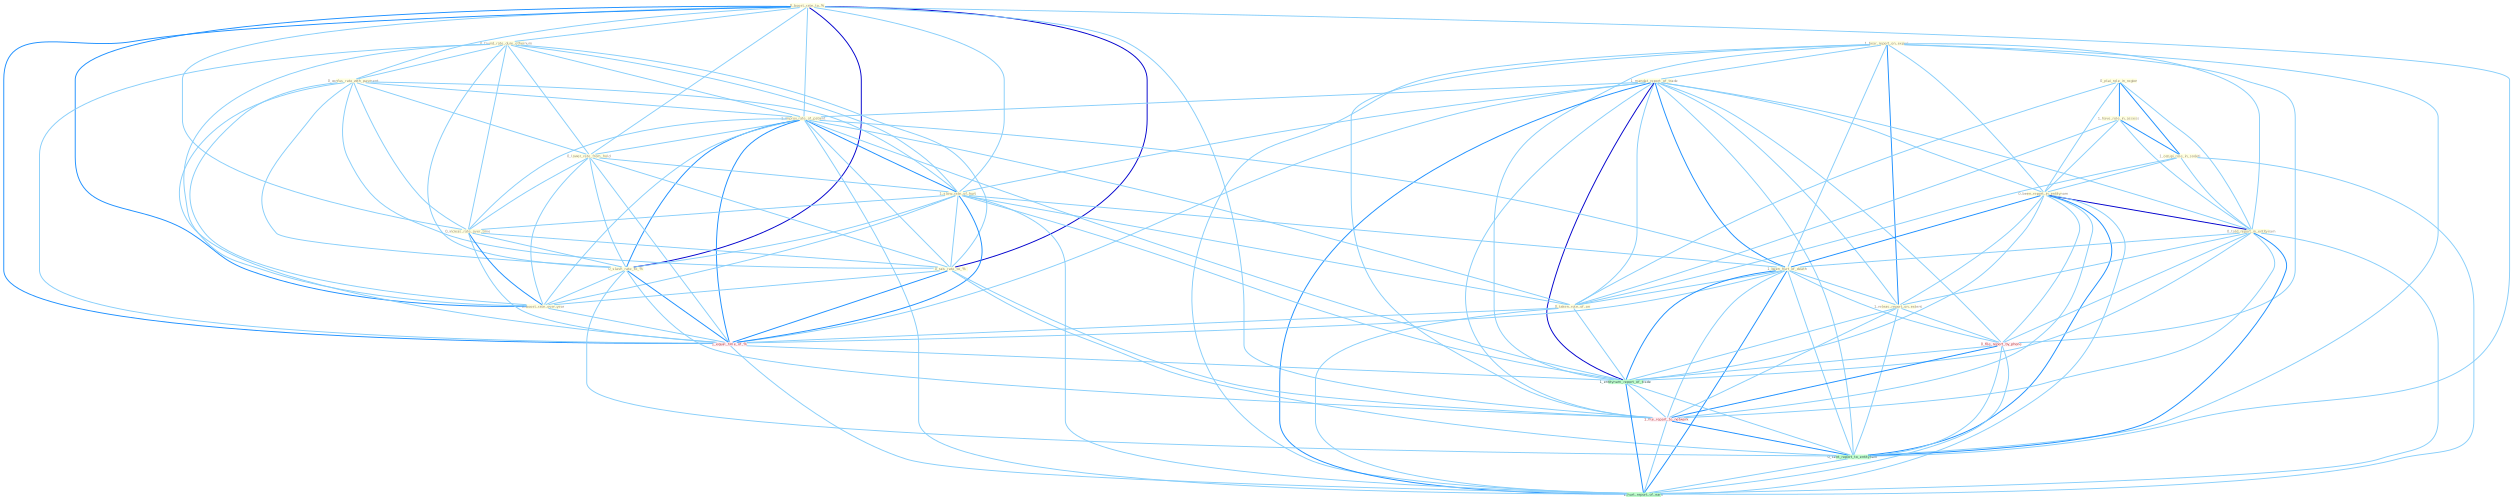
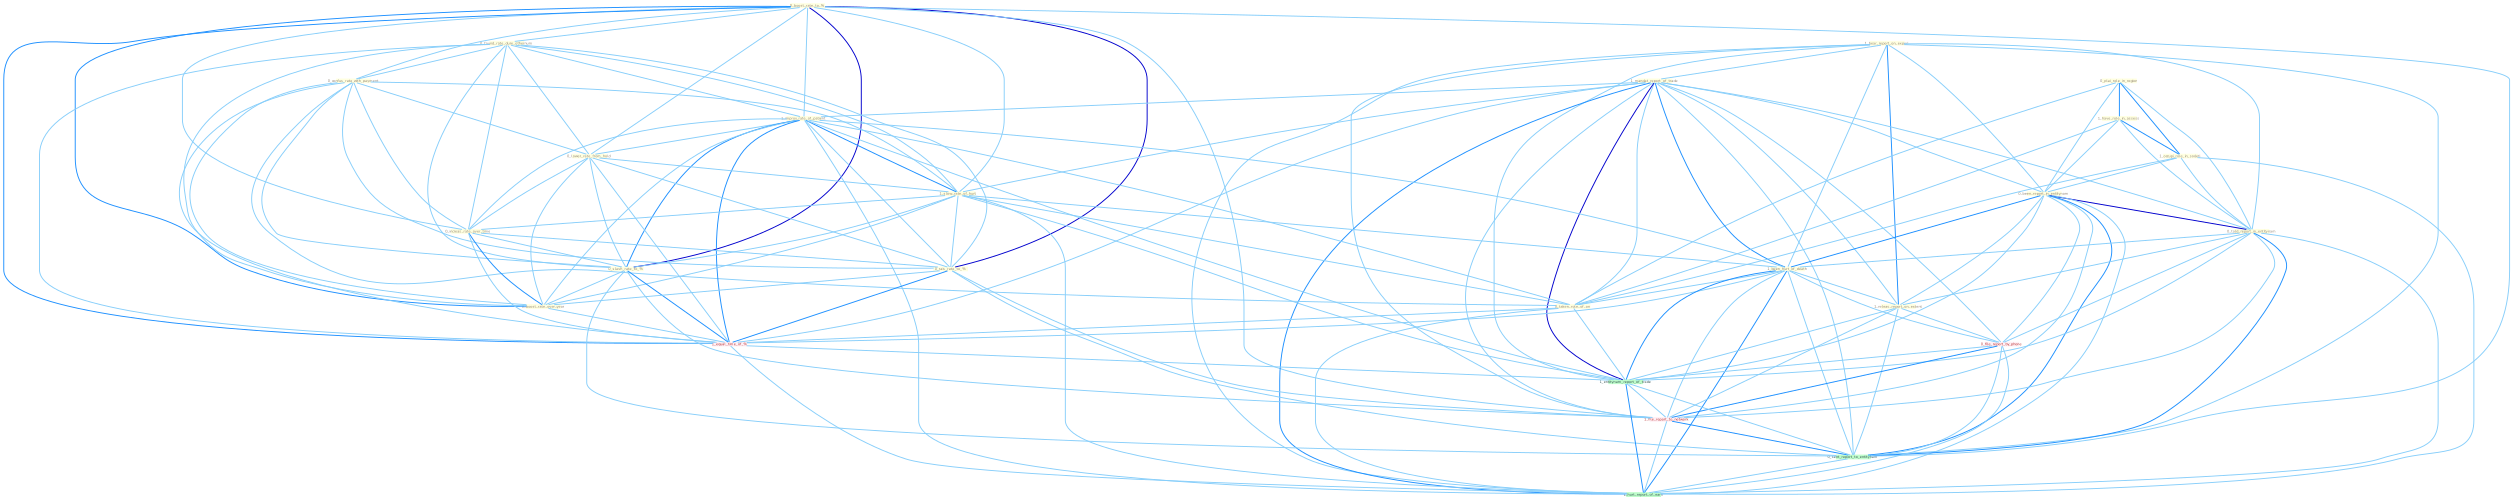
(579, 100) -> (845, 285)
(2295, 136) -> none
(916, 303) -> none
